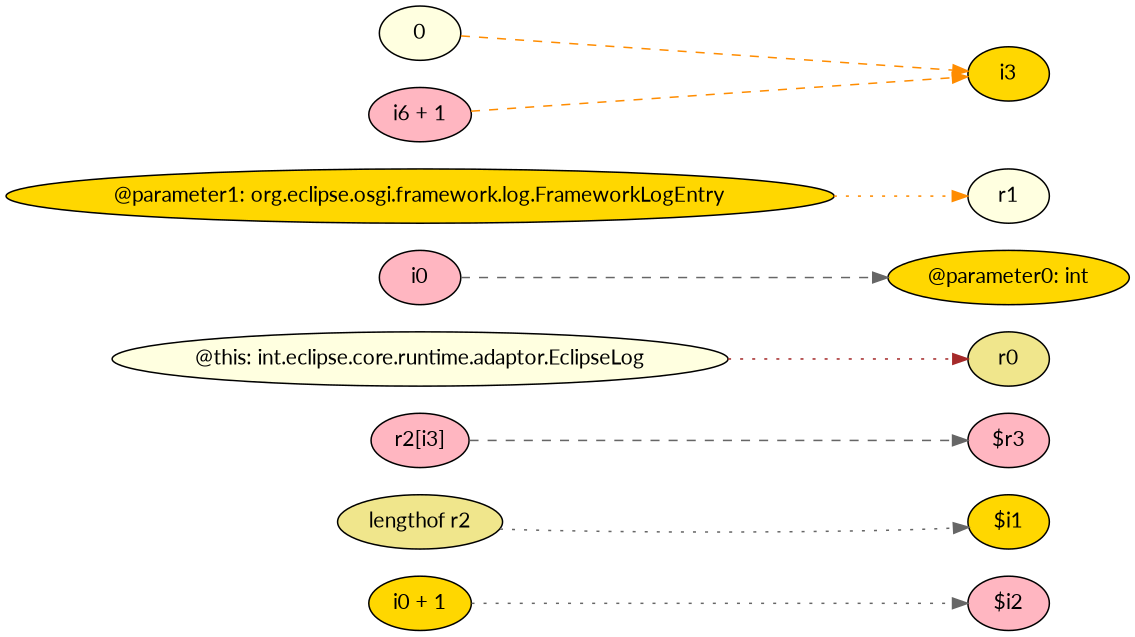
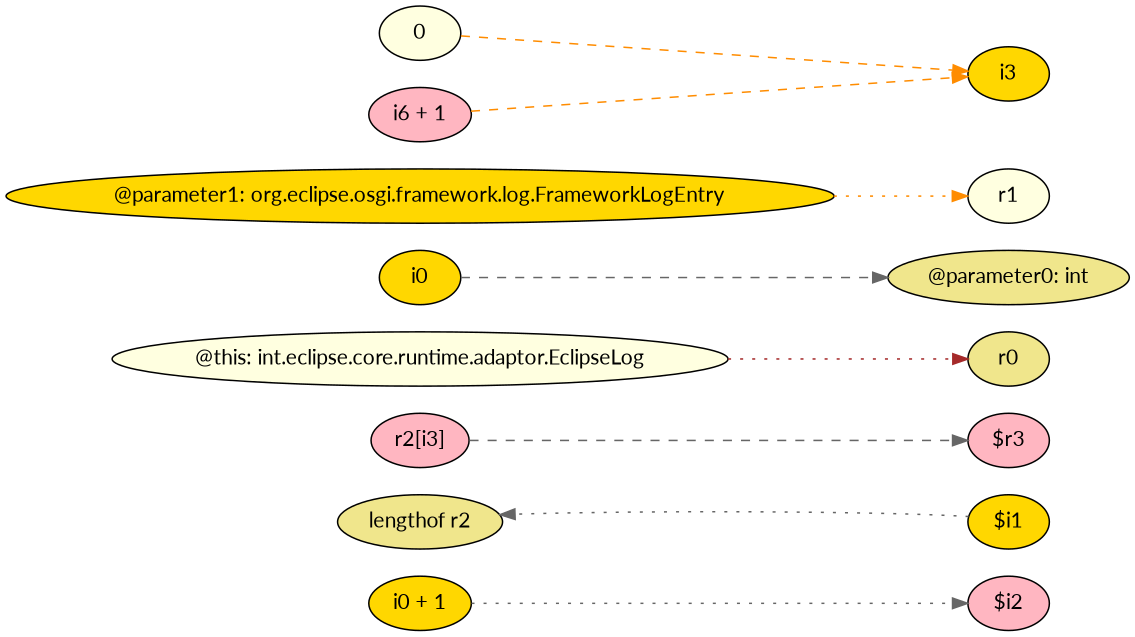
(420, 278) -> (420, 278)
(1009, 278) -> (1009, 278)
(726, 532) -> (742, 512)
